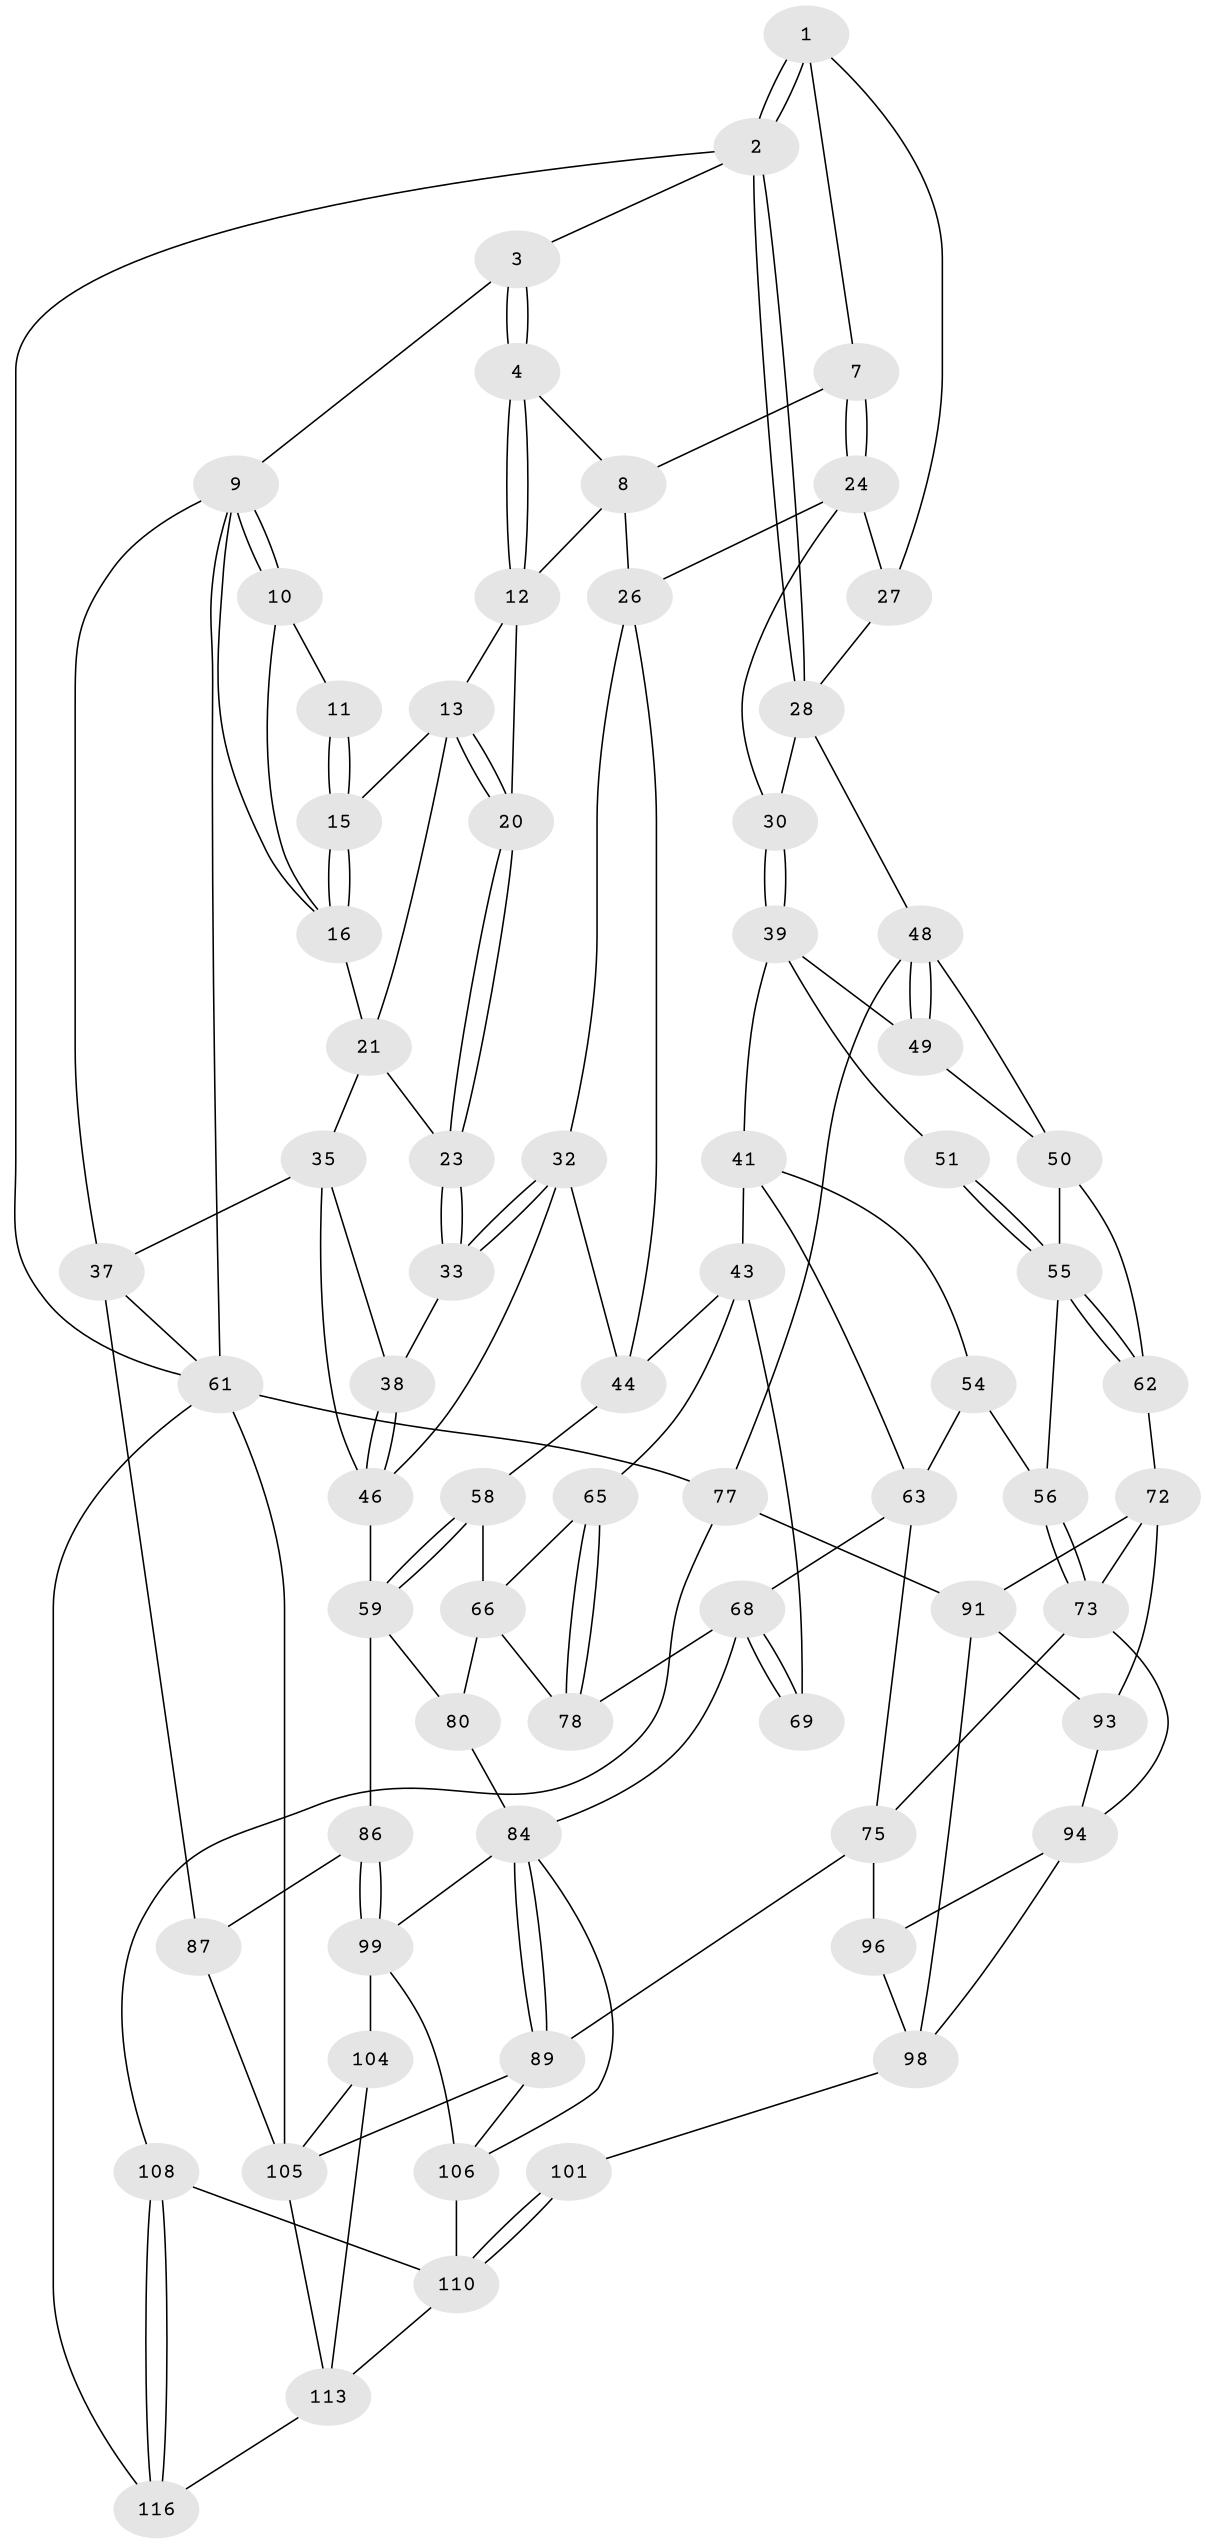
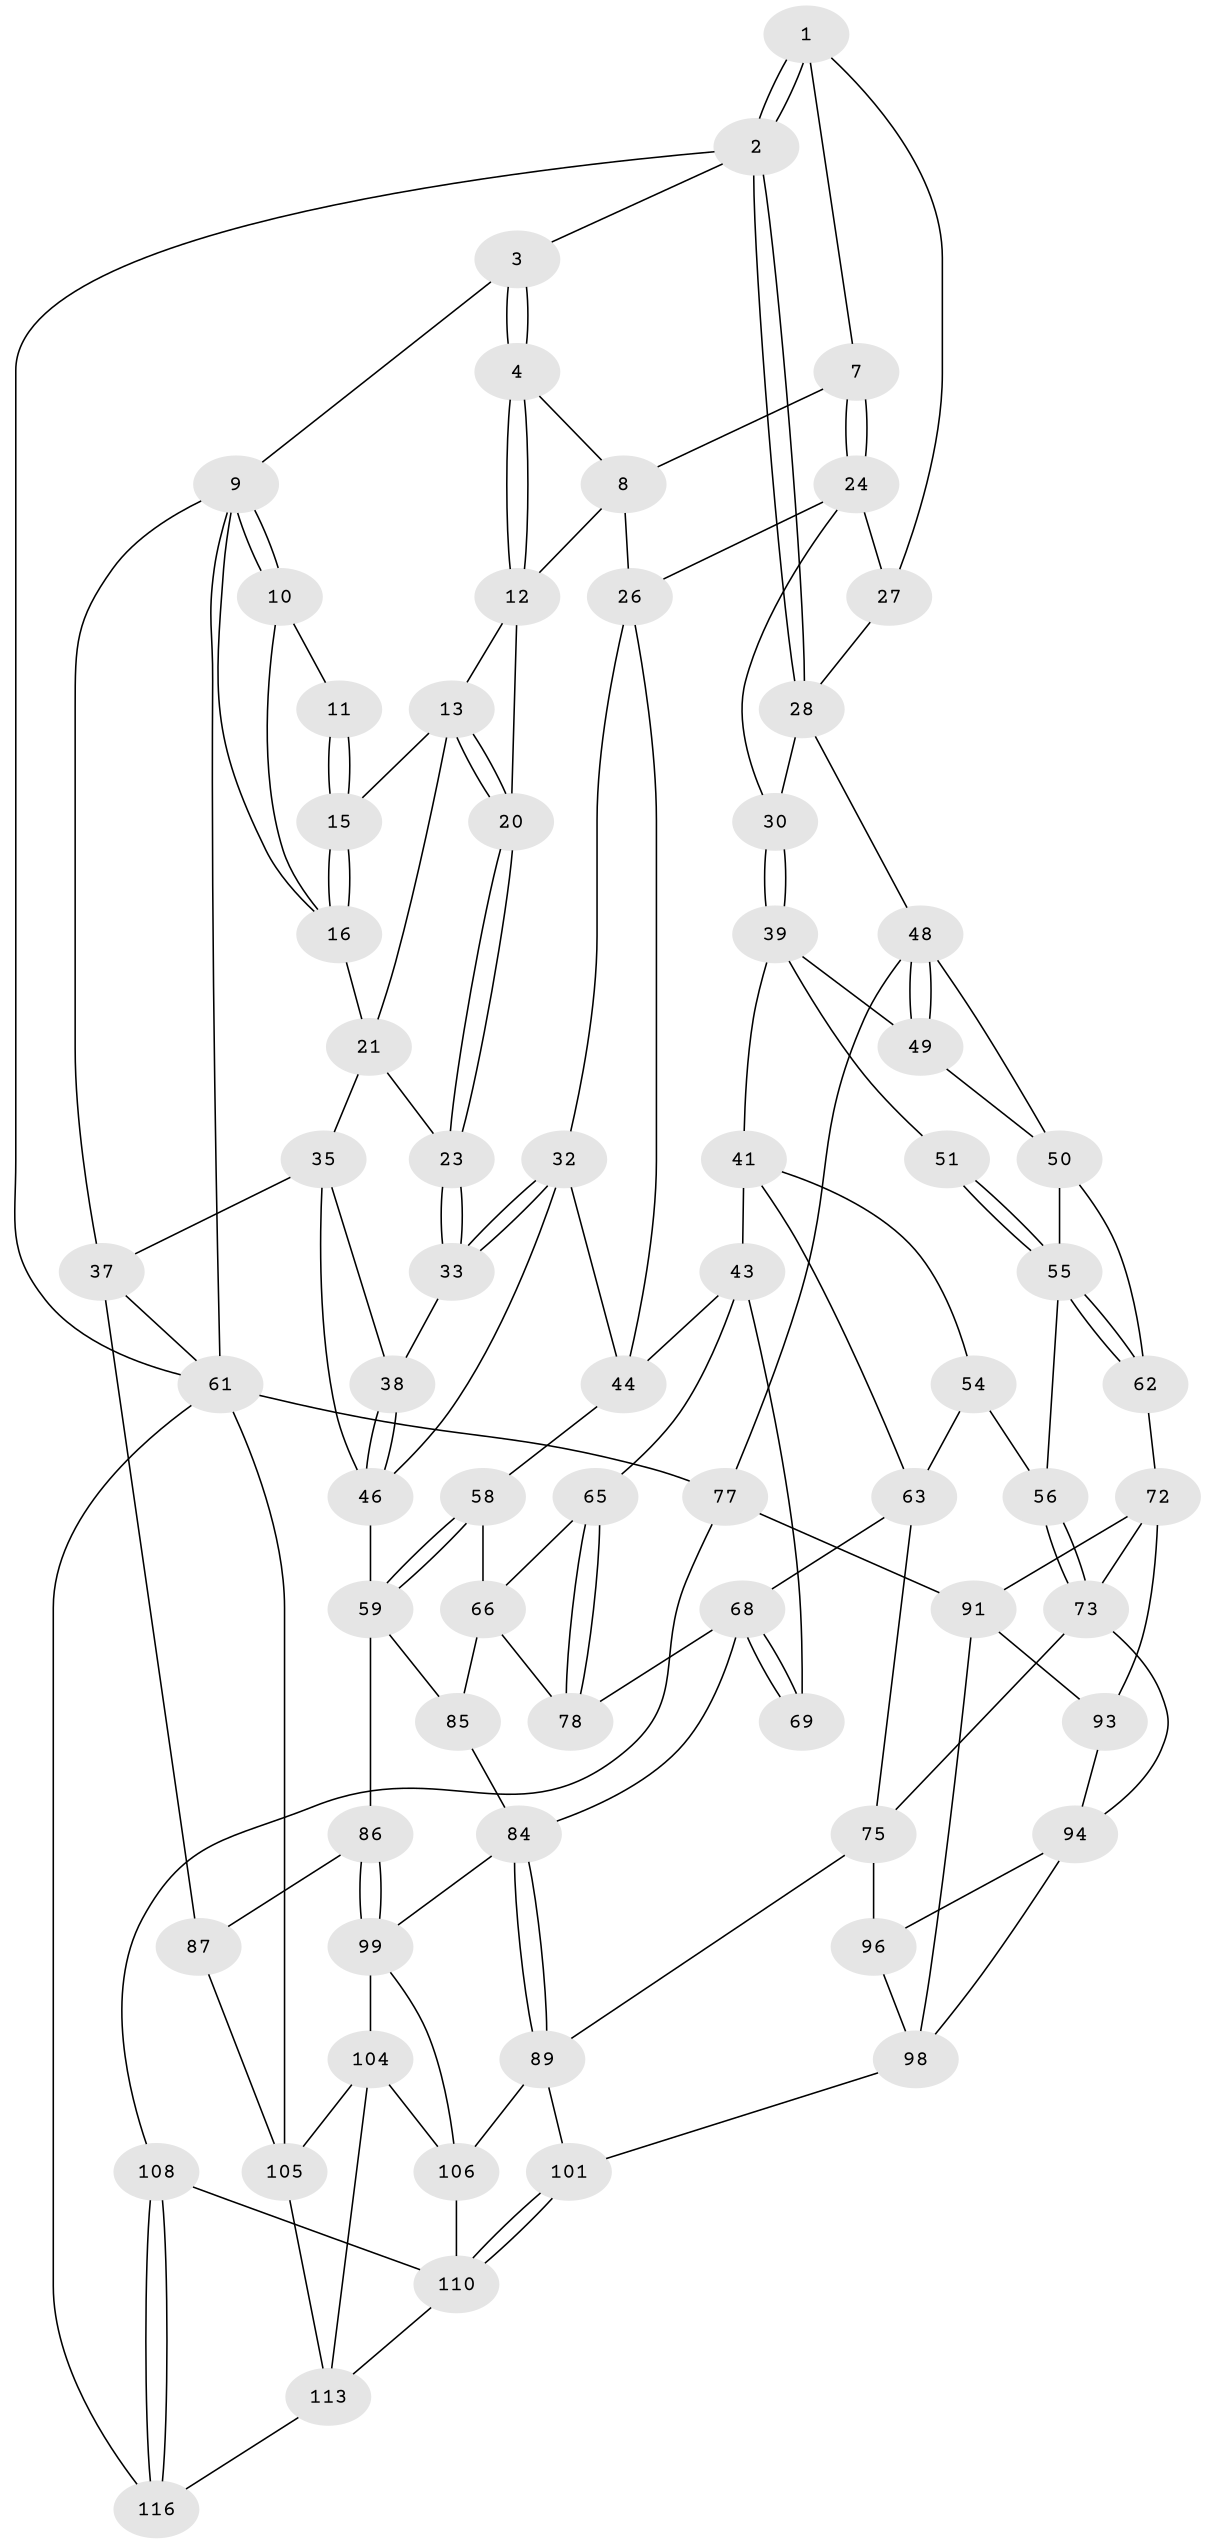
(458, 1722) -> (458, 1722)
(613, 2030) -> (413, 2116)
(413, 2116) -> (556, 2115)
